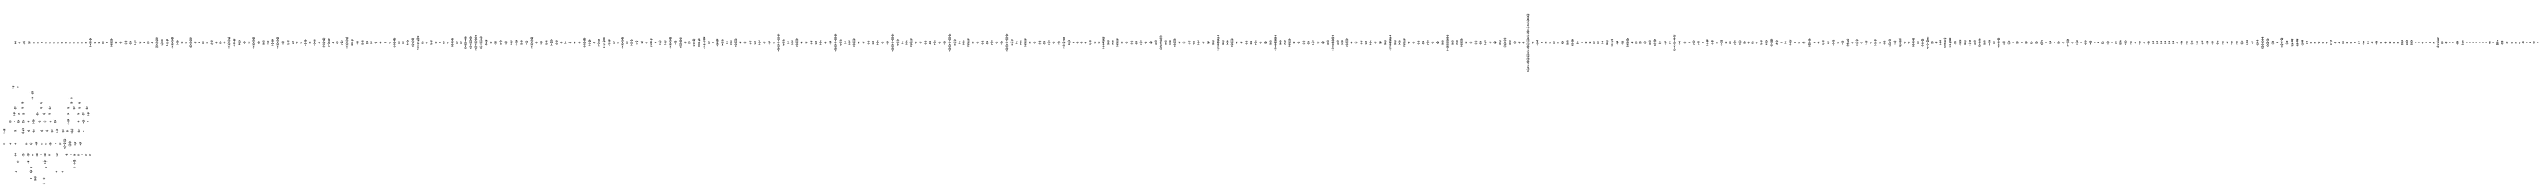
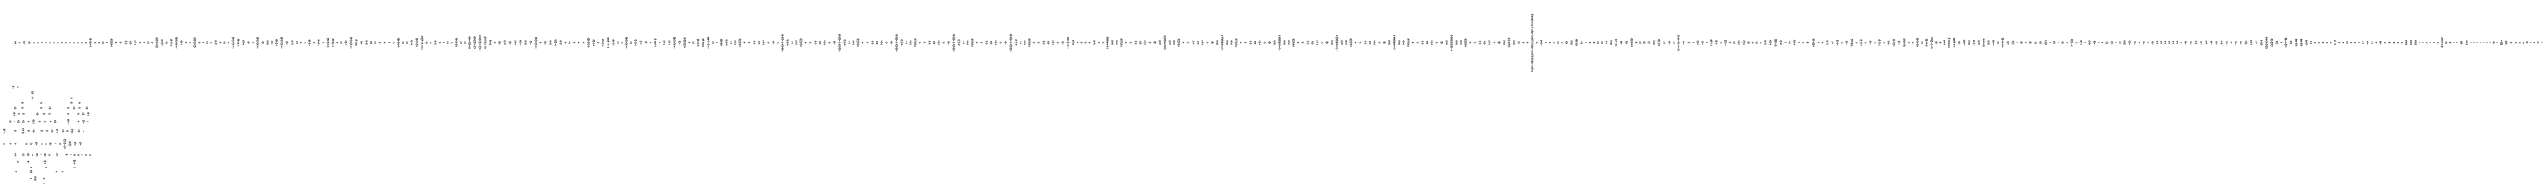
none -> (166, 43)
